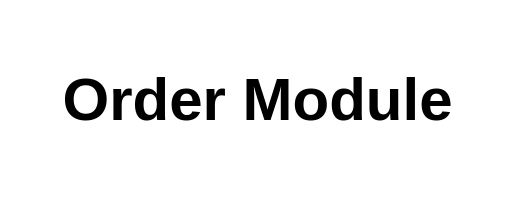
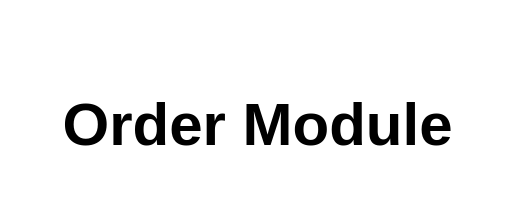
(264, 101) -> (264, 126)
